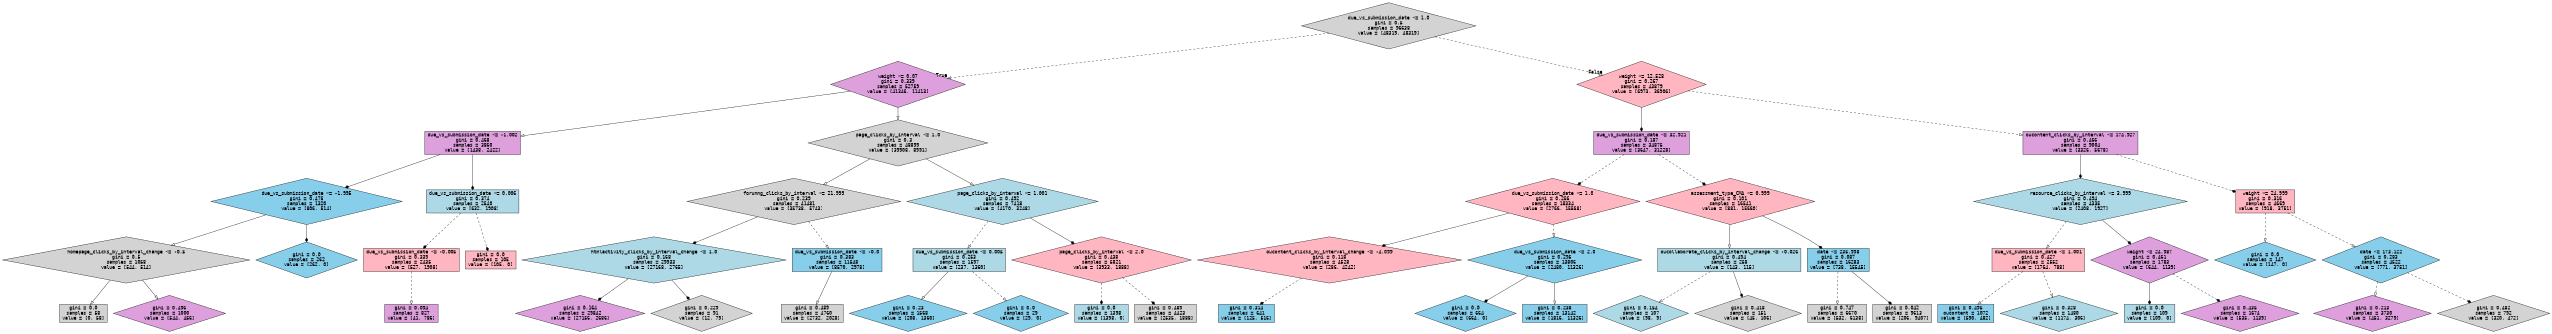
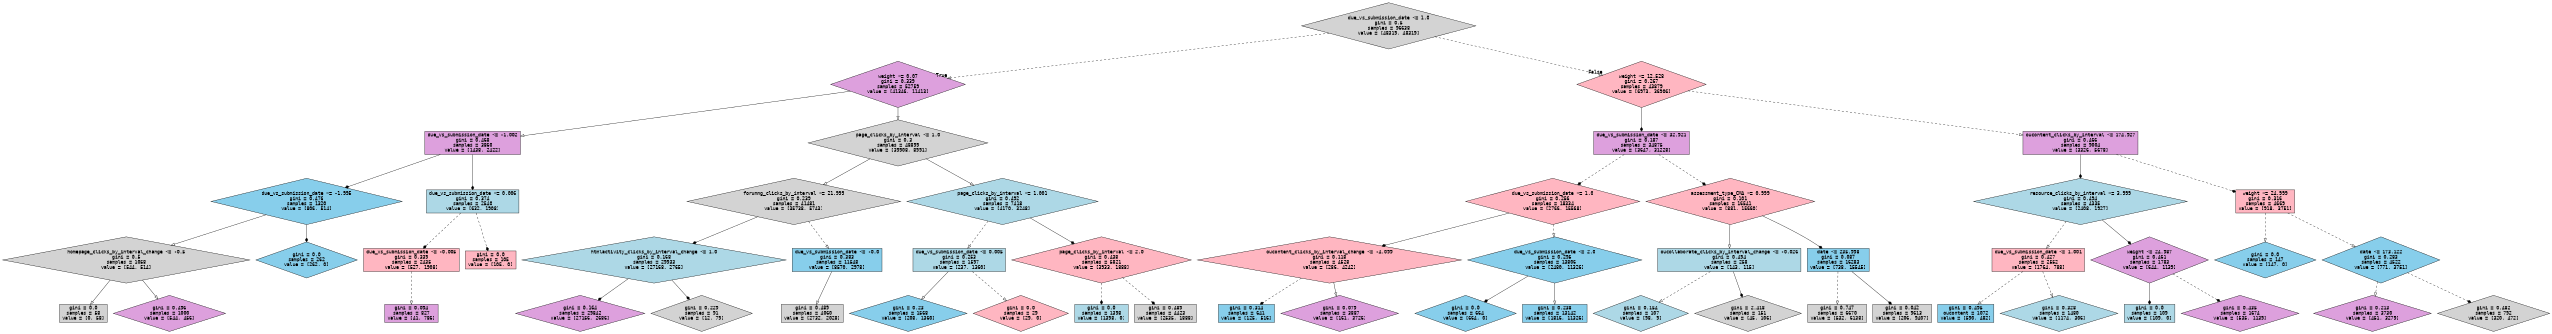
(812, 313) -> (812, 313)
(1021, 313) -> (1021, 313)
none -> (1340, 313)
(1748, 313) -> (1748, 313)
